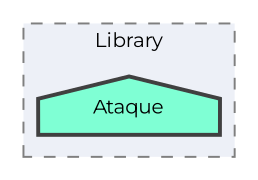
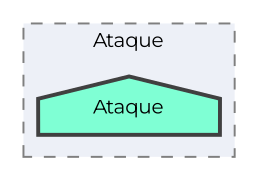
(129, 42) -> (129, 42)
